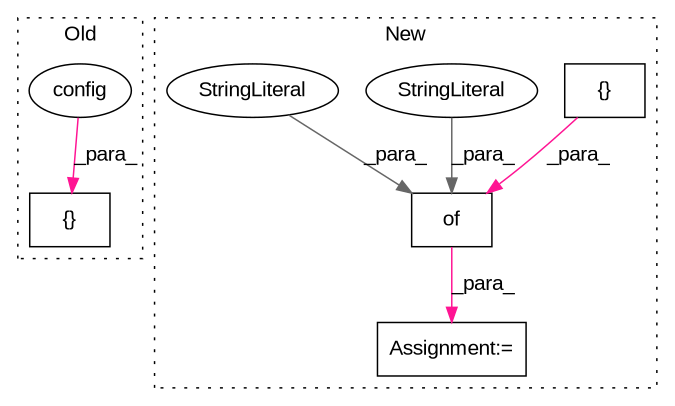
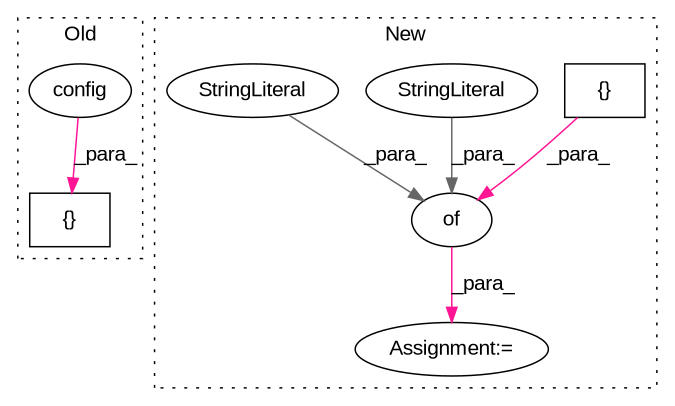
(452, 220) -> (452, 220)
(452, 349) -> (452, 349)
